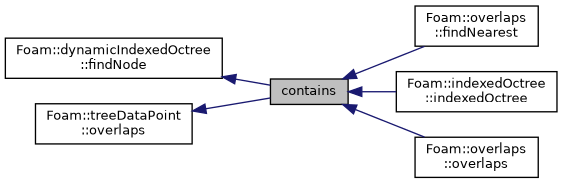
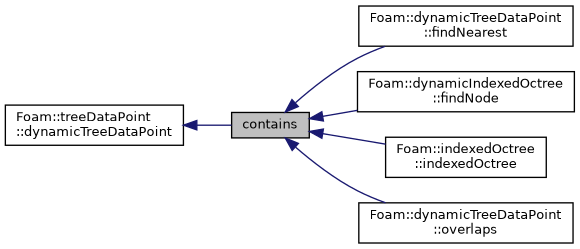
(477, 26) -> (466, 26)
(253, 82) -> (340, 113)
(114, 124) -> (94, 125)
(477, 157) -> (466, 223)
